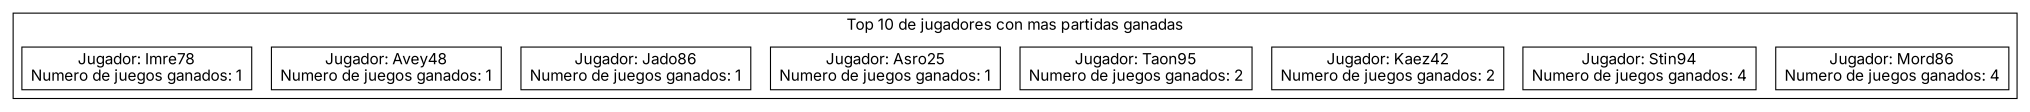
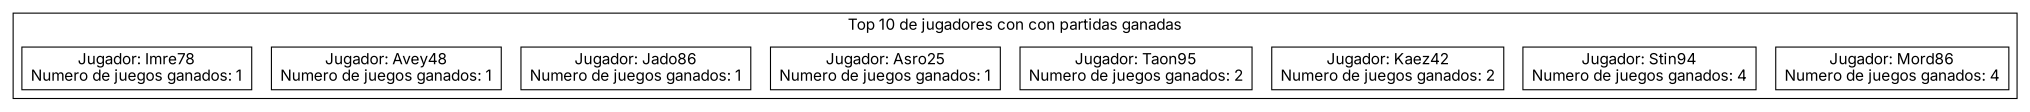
(1015, 26) -> (1015, 26)
